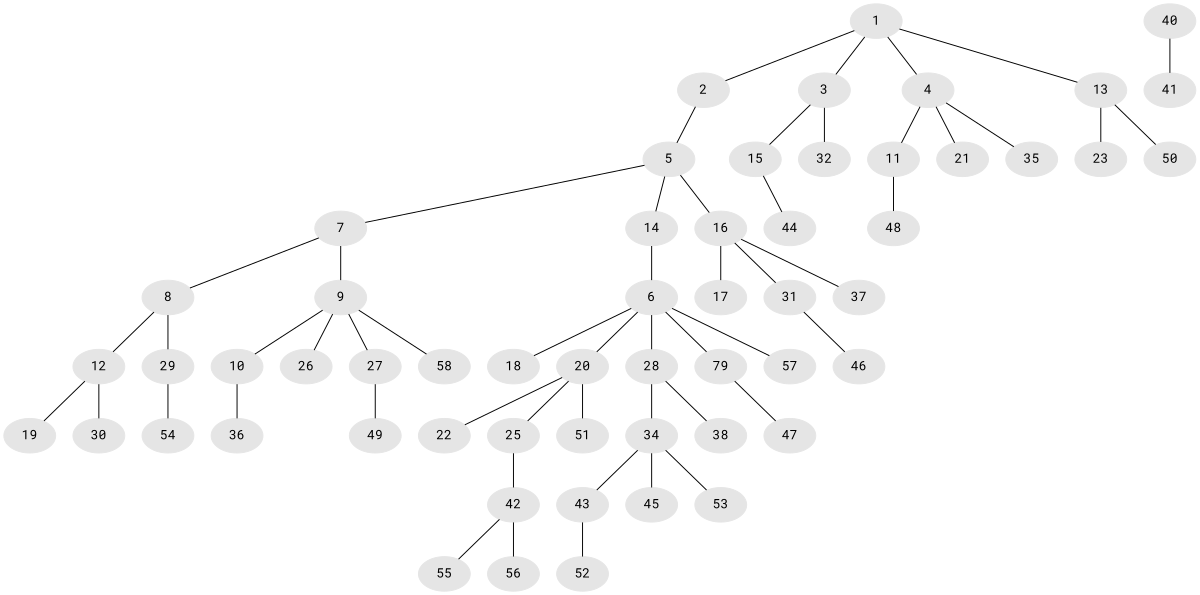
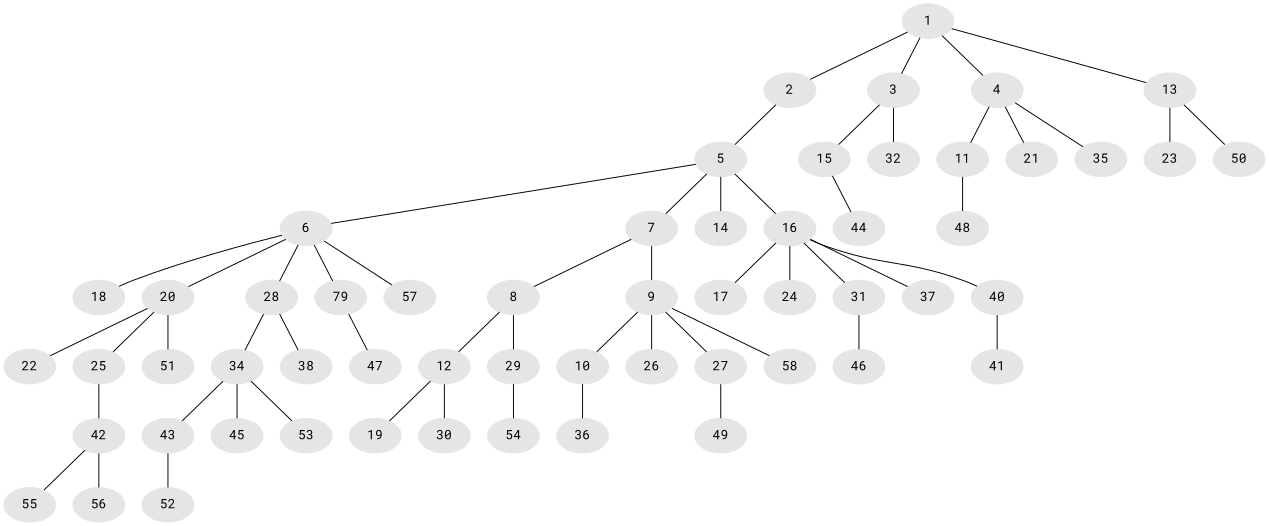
(652, 263) -> (513, 194)
none -> (894, 263)
none -> (790, 298)
